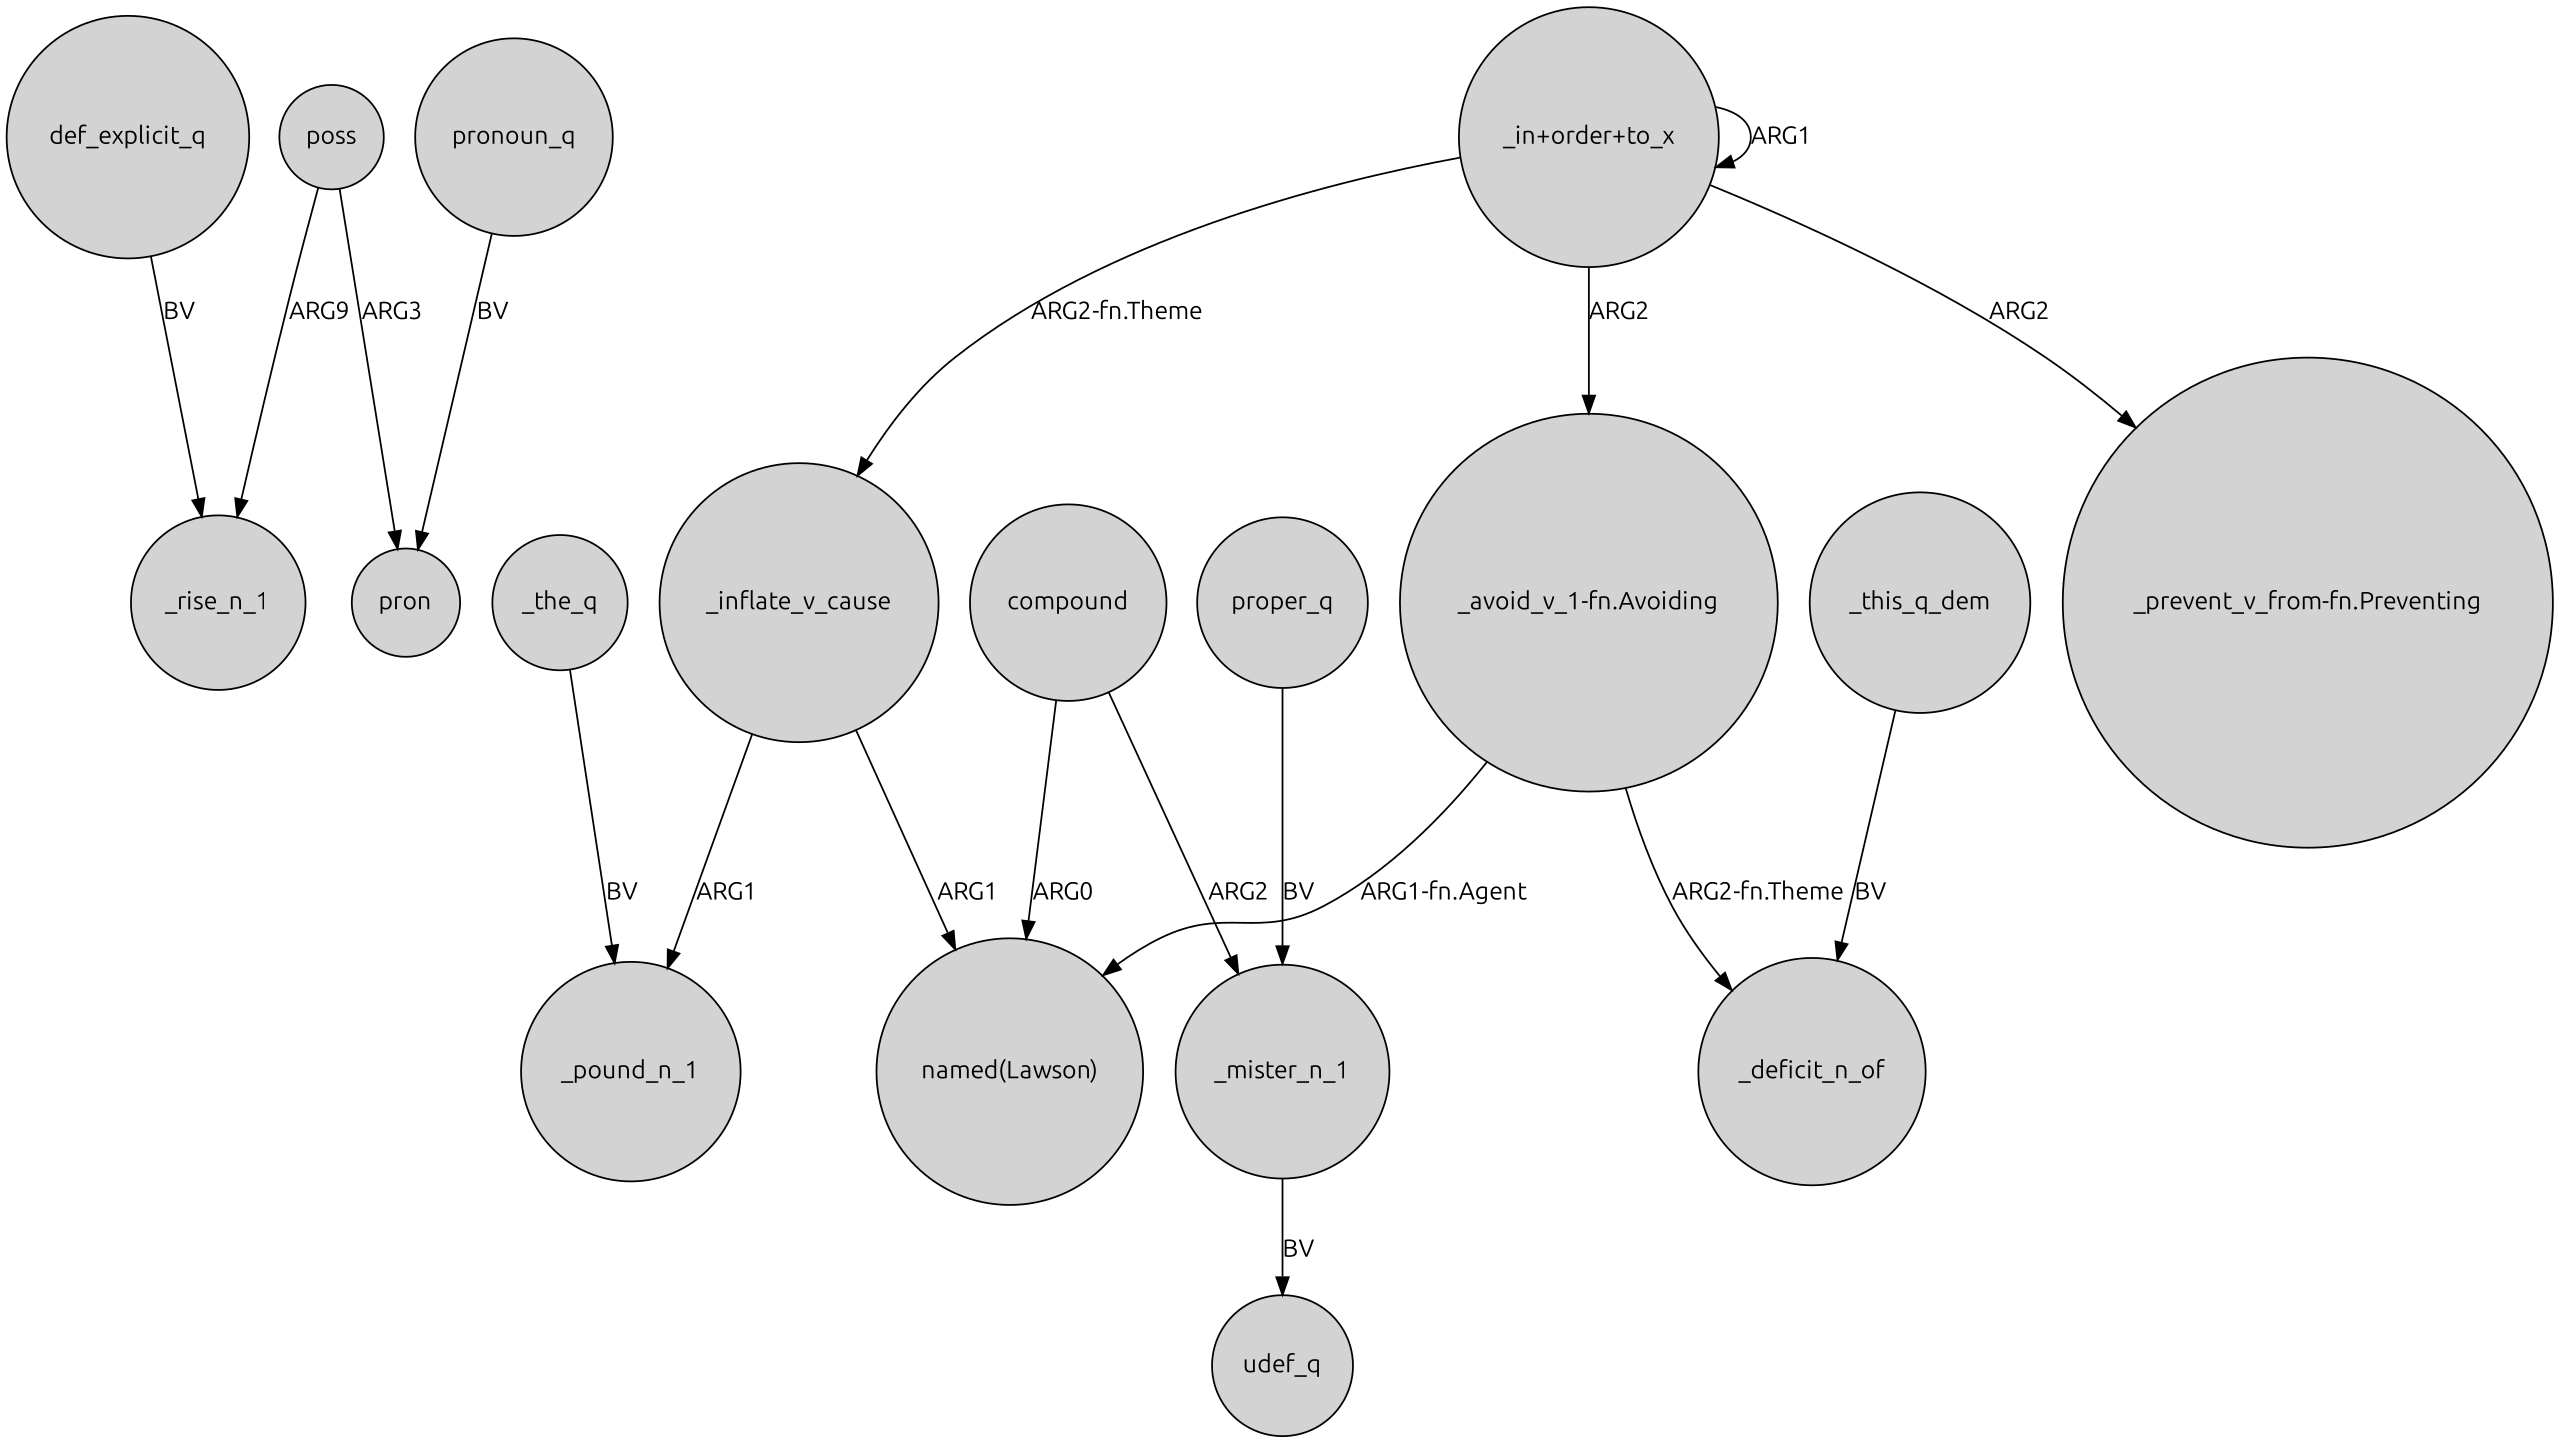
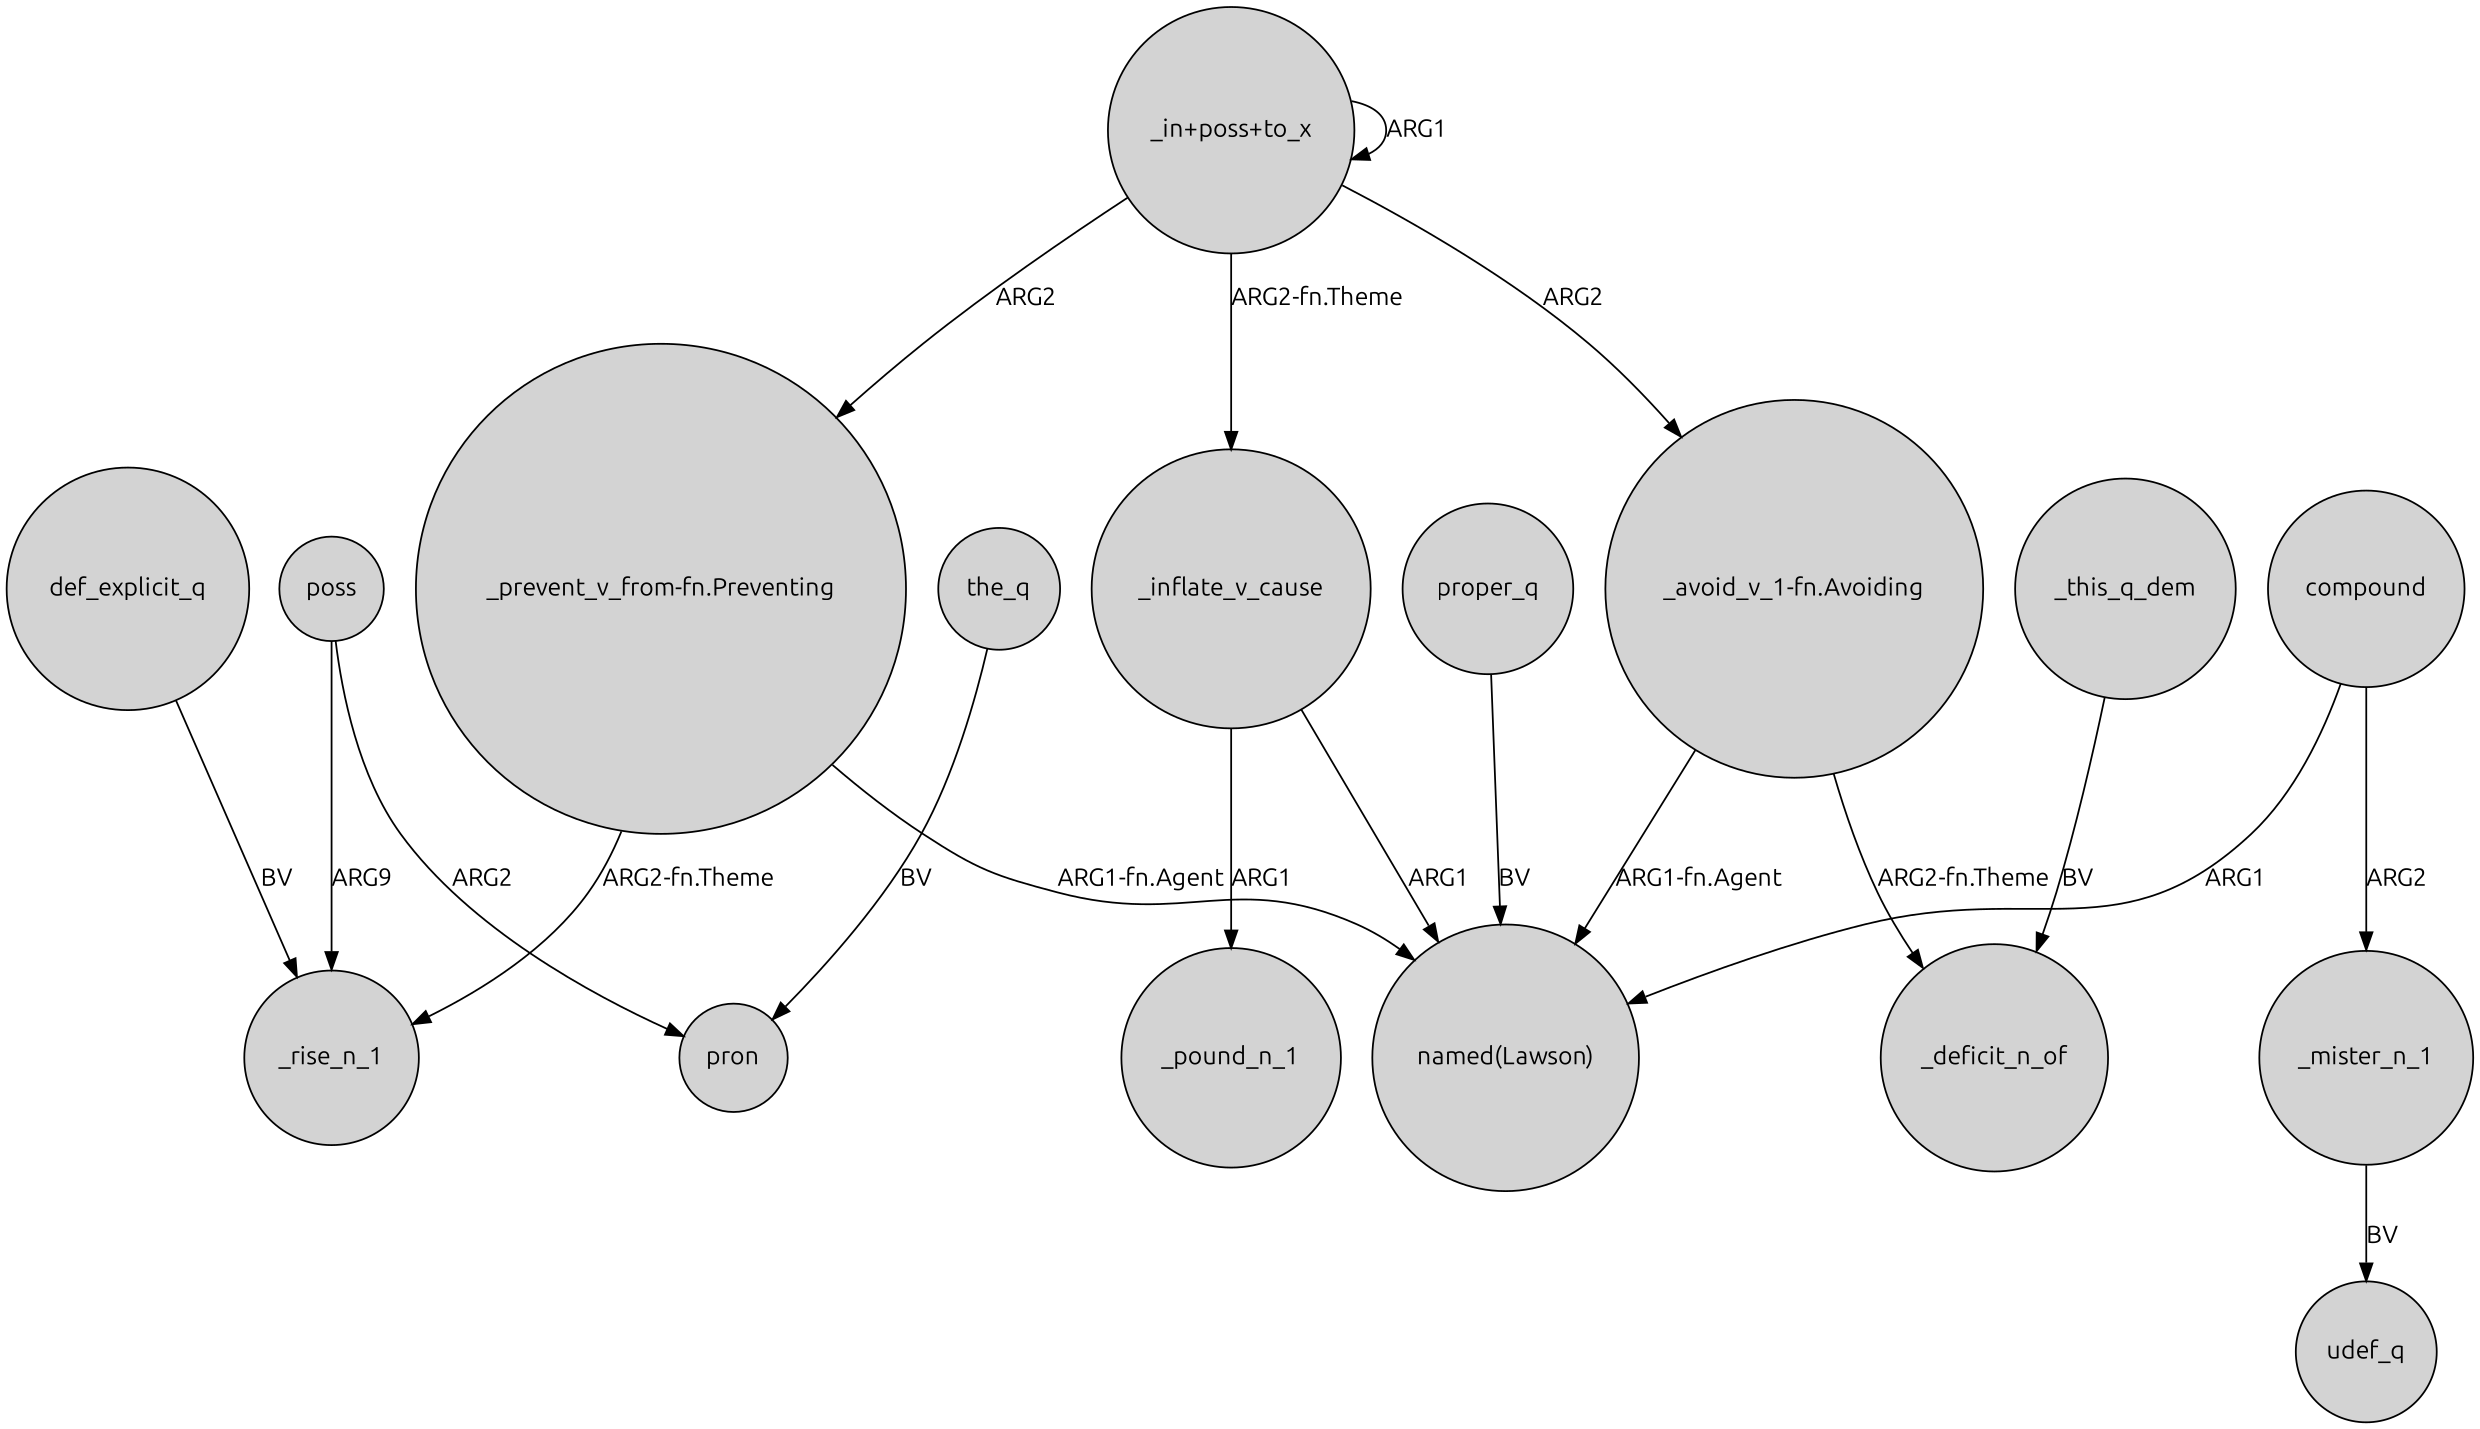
(514, 137) -> (999, 589)
(1589, 137) -> (1231, 130)
(393, 312) -> (483, 879)
(560, 603) -> none
(1283, 817) -> (1496, 790)
(1064, 893) -> (2236, 879)
none -> (1103, 901)
none -> (543, 942)
